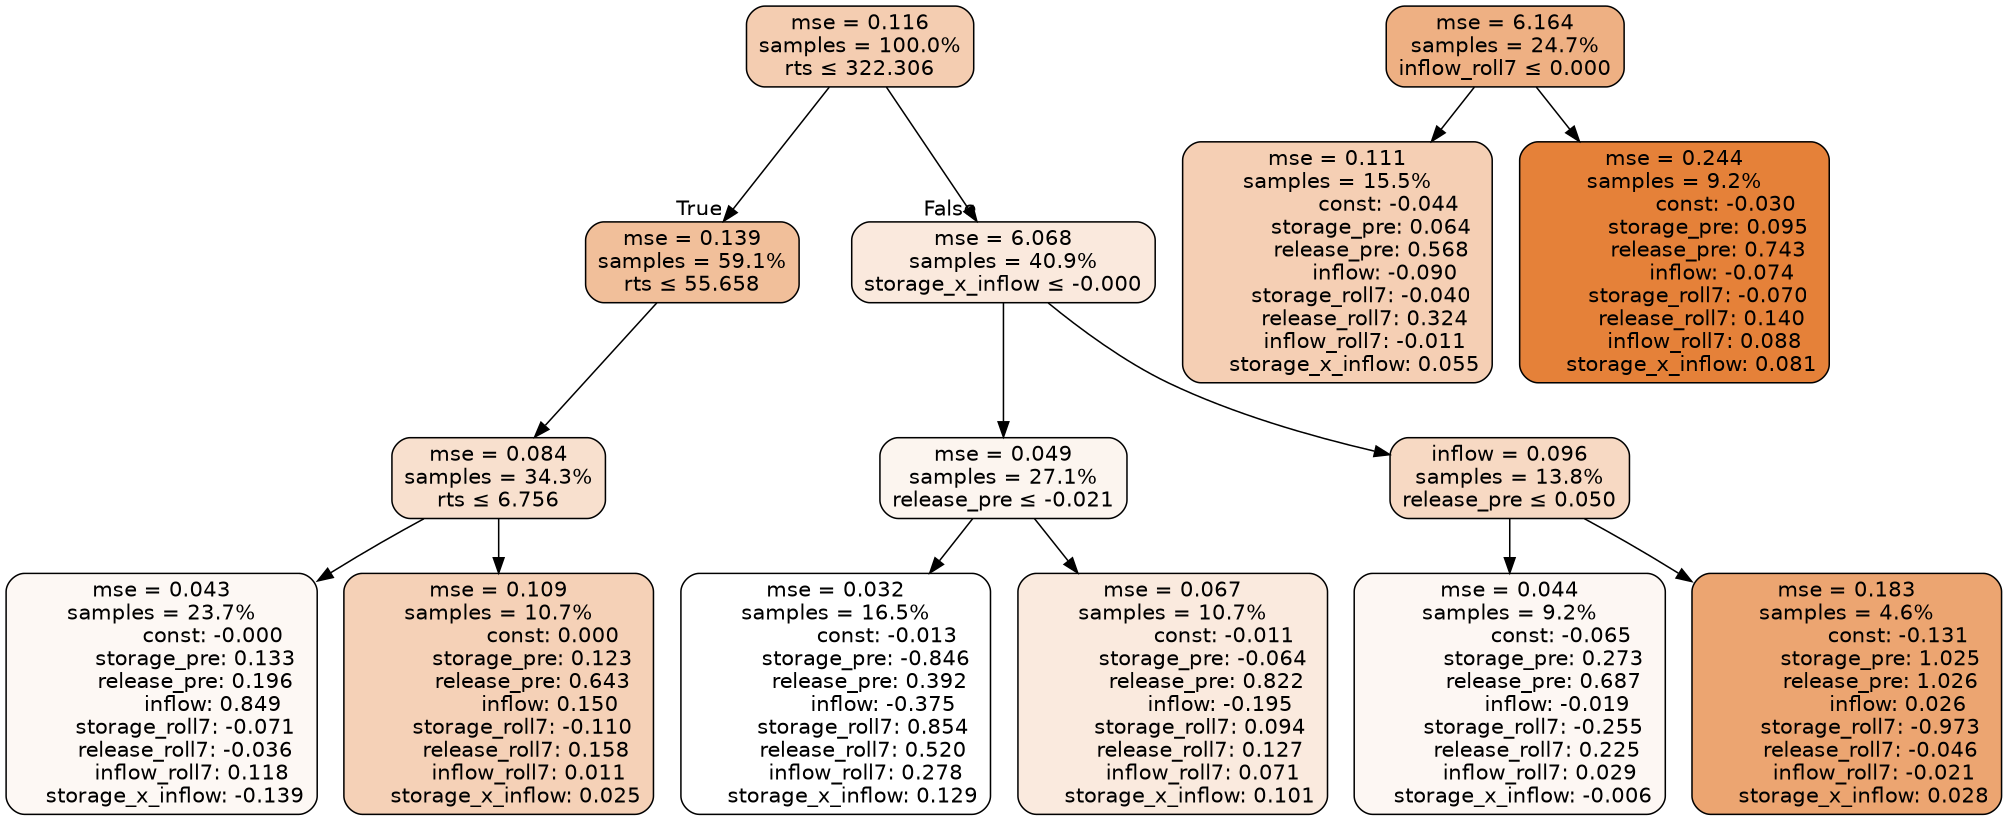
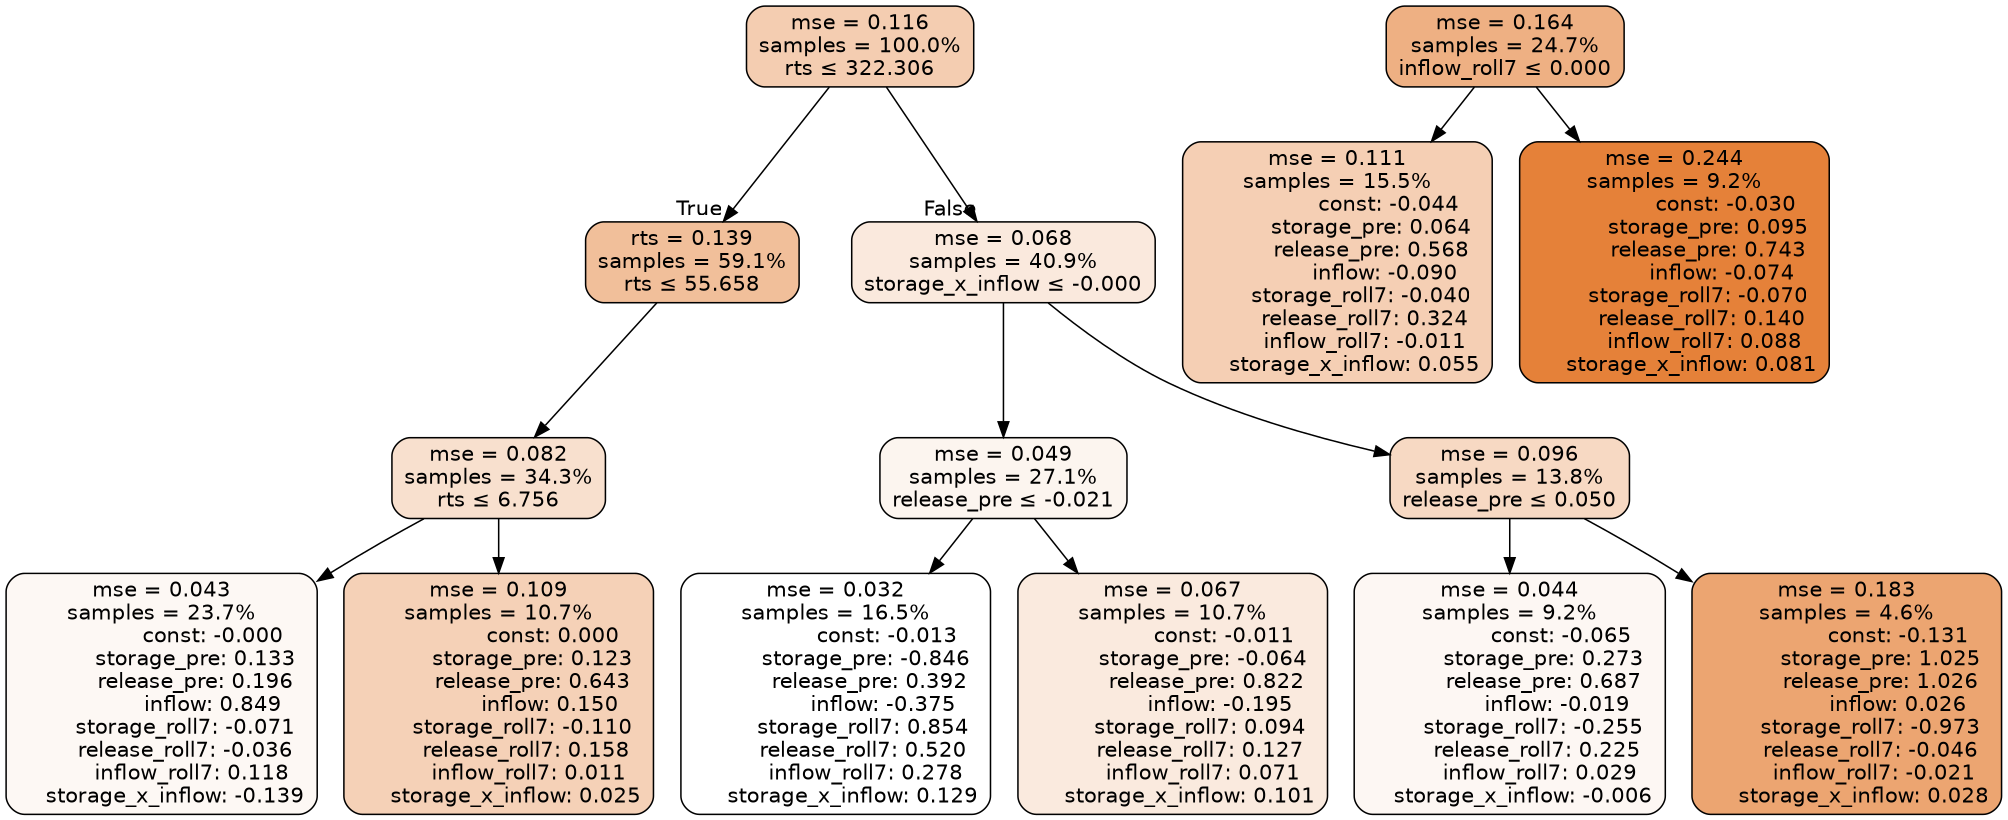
(1505, 47) -> (1505, 47)
(692, 262) -> (692, 262)
(1003, 262) -> (1003, 262)
(499, 478) -> (499, 478)
(1510, 478) -> (1510, 478)
